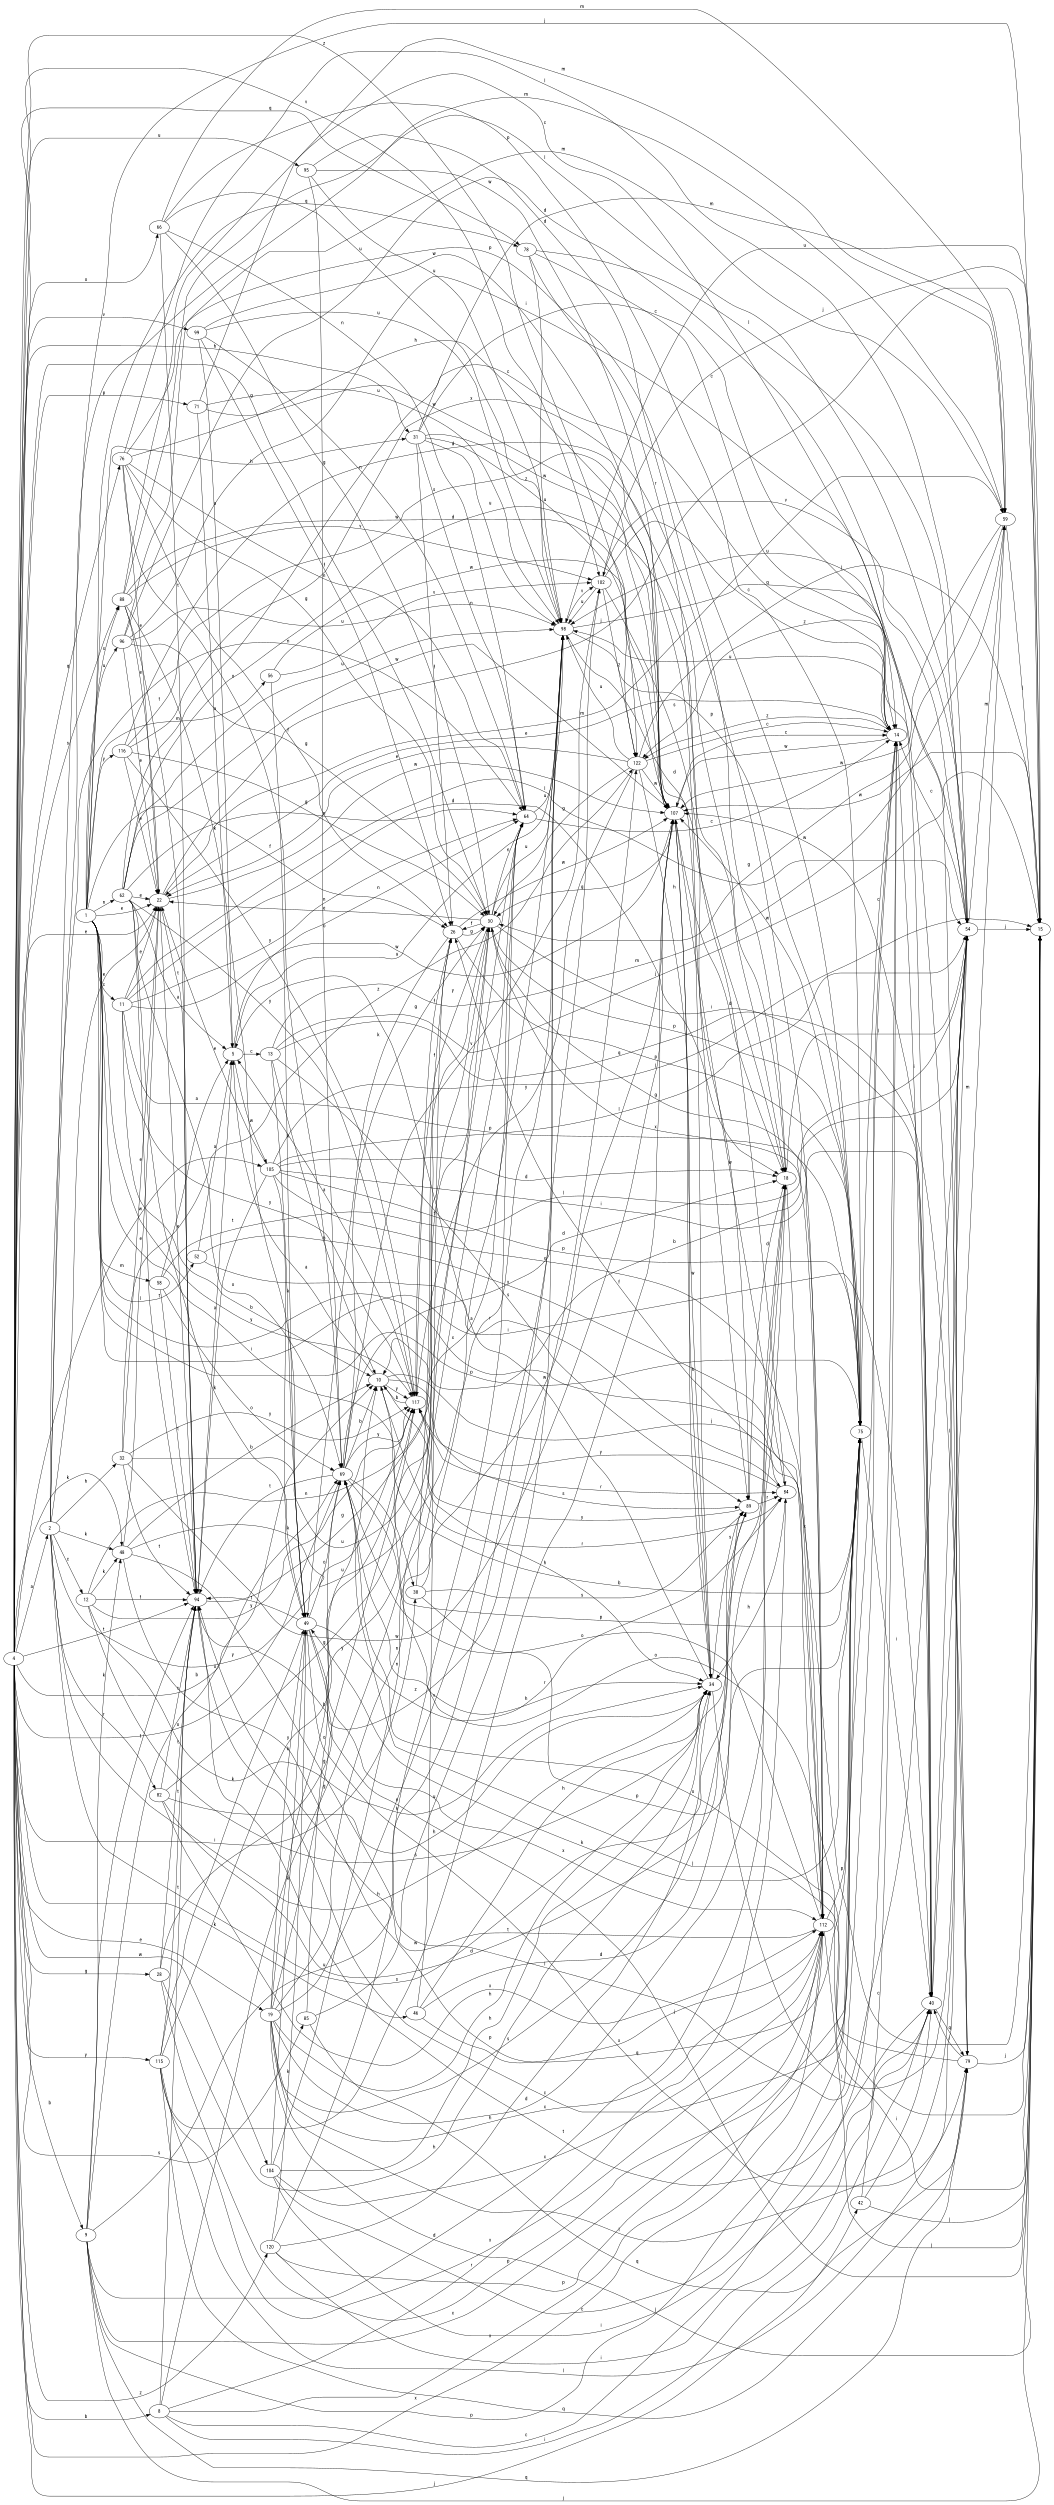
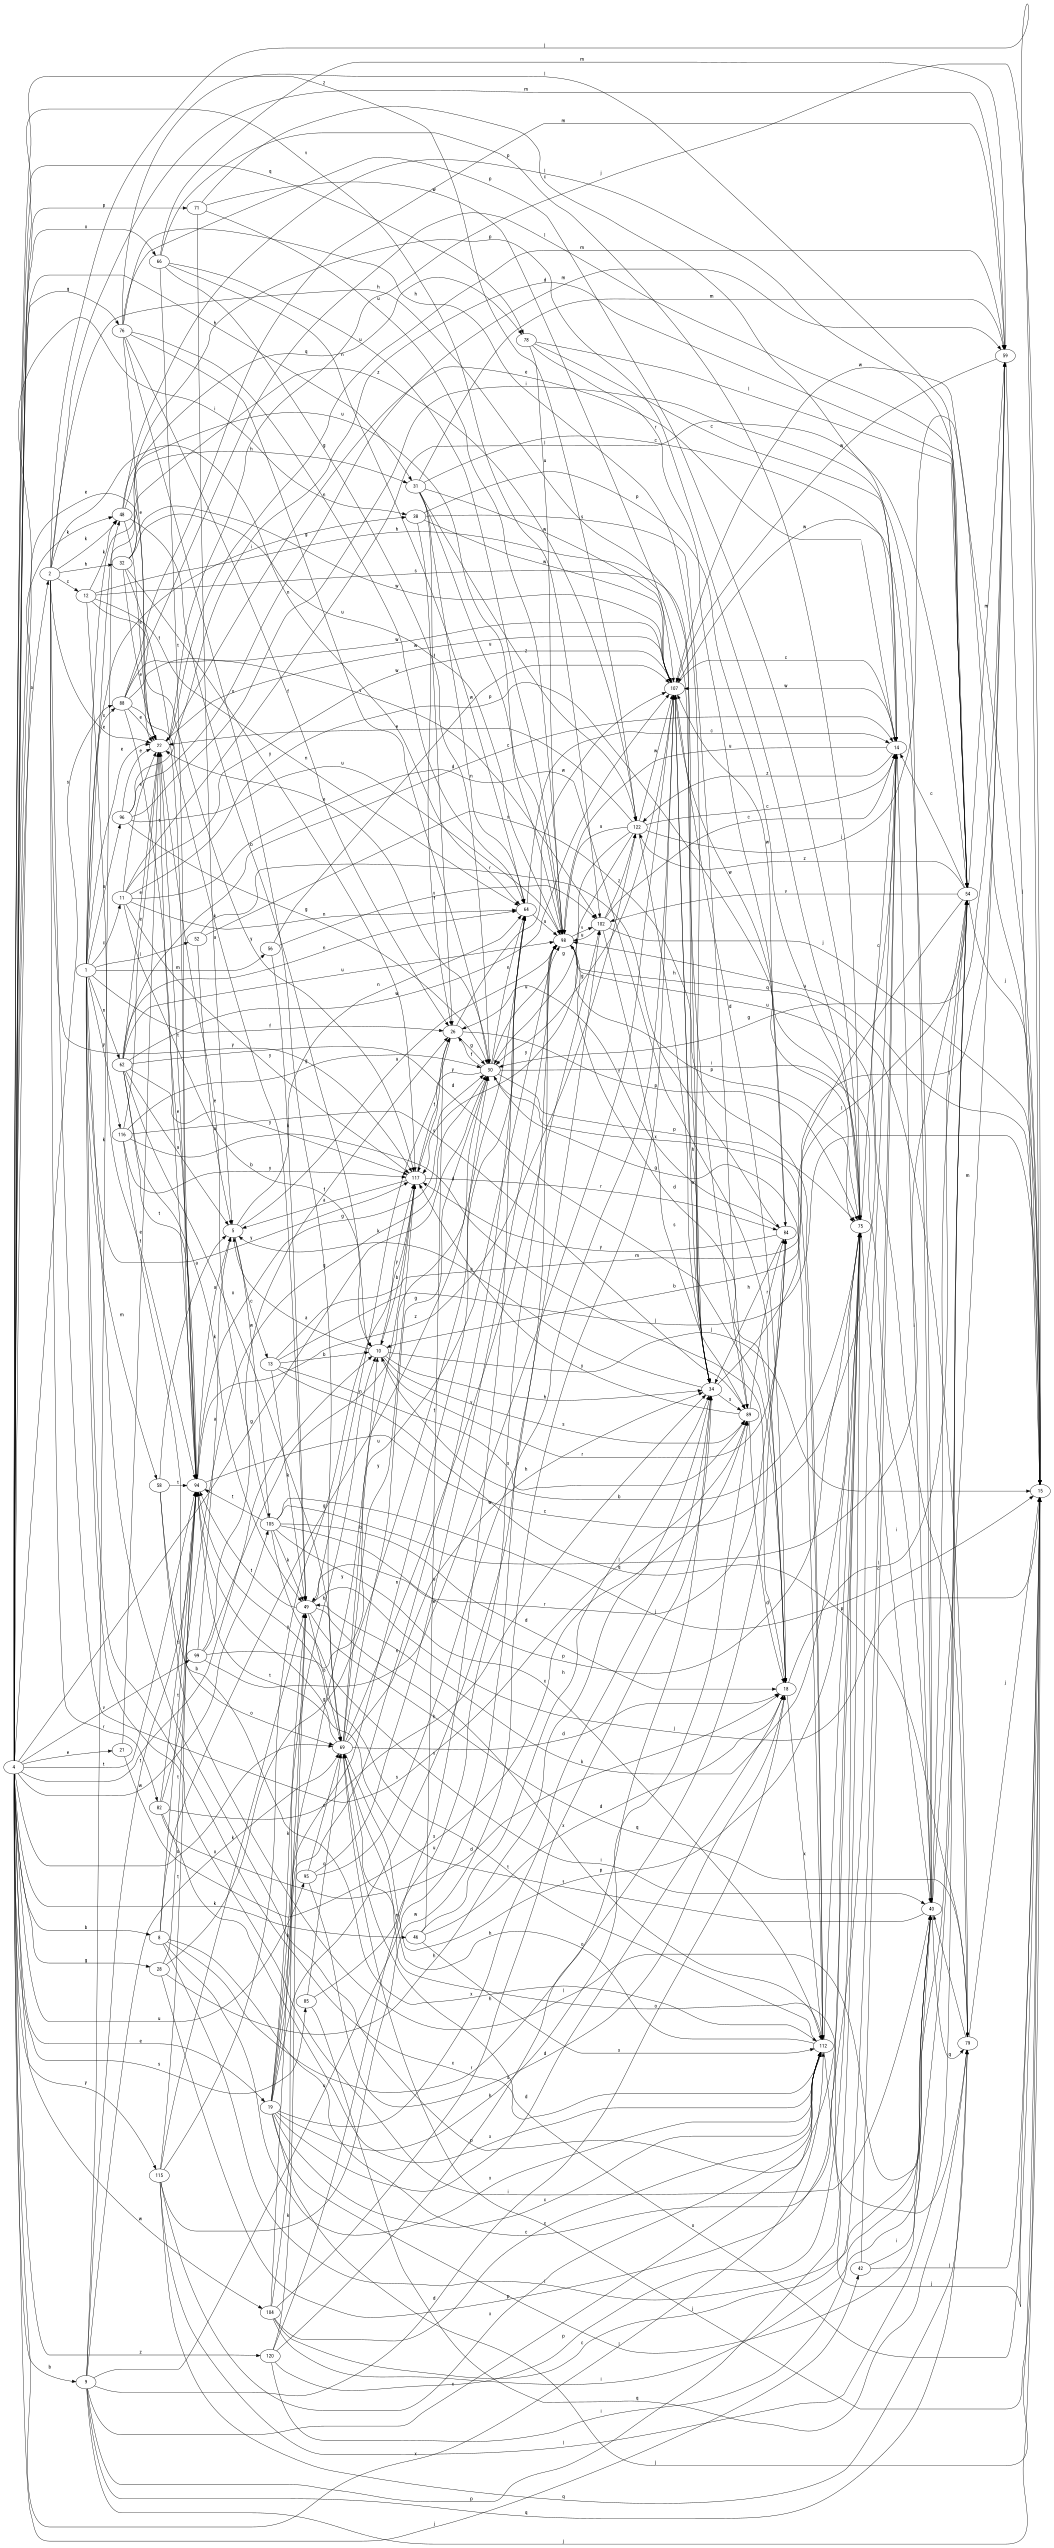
none -> (122, 1750)
